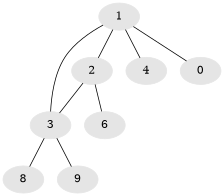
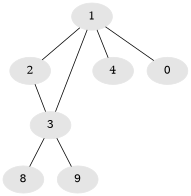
(105, 125) -> none
